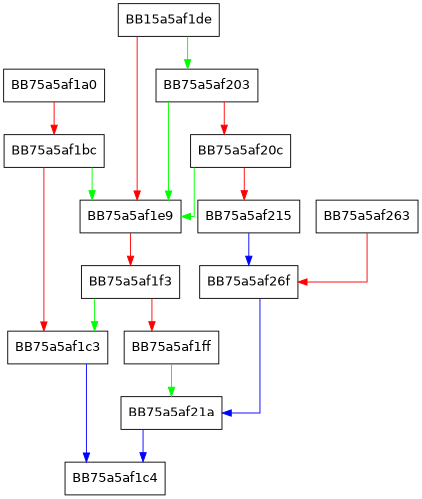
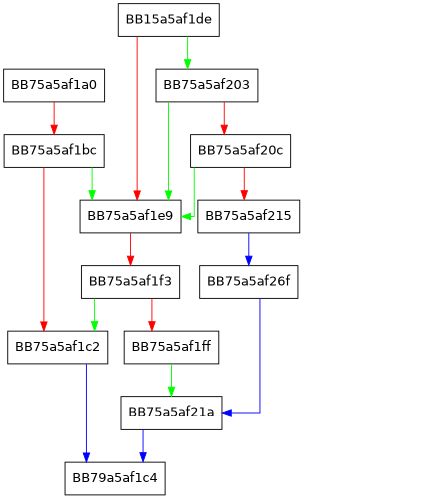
(367, 217) -> none
(58, 348) -> (58, 348)
(115, 479) -> (115, 479)
